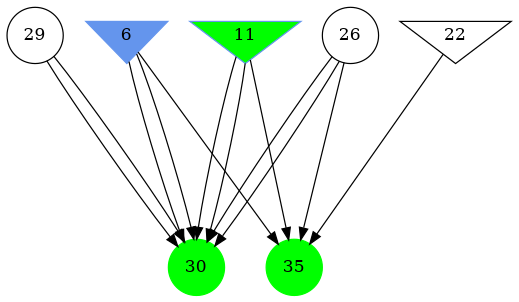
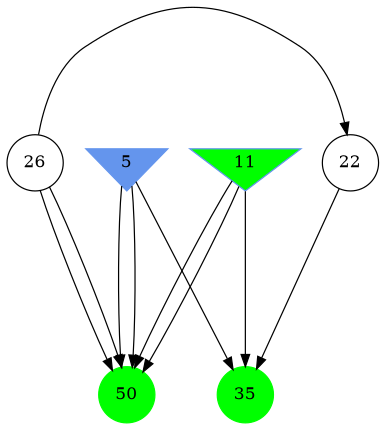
(35, 35) -> none
(127, 35) -> (127, 163)
(456, 35) -> (350, 163)
(324, 145) -> (187, 8)
(196, 267) -> (127, 395)
